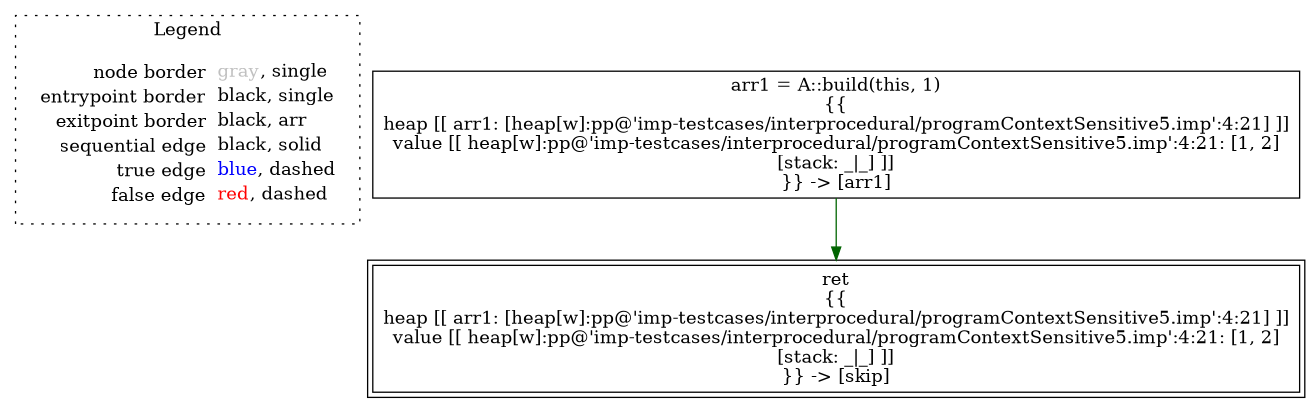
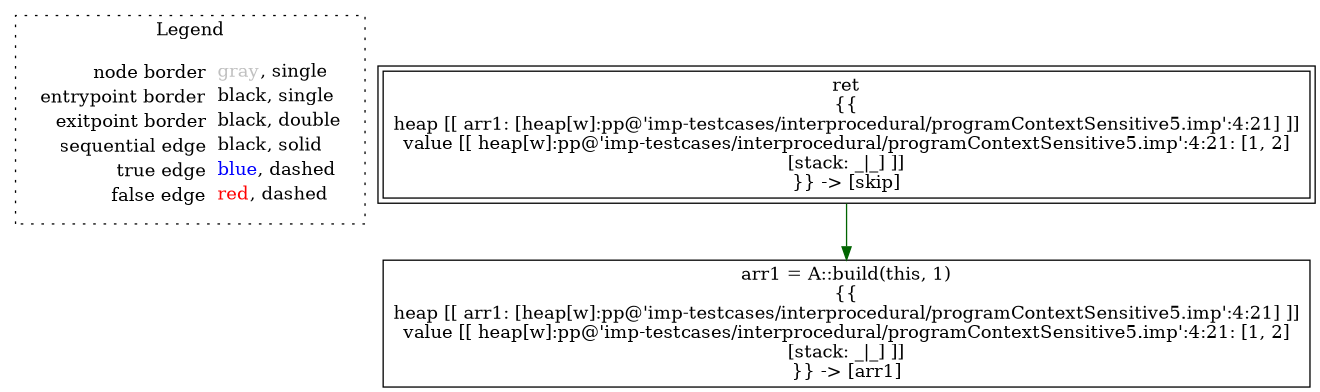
(287, 120) -> (304, 120)
(836, 223) -> (847, 225)
